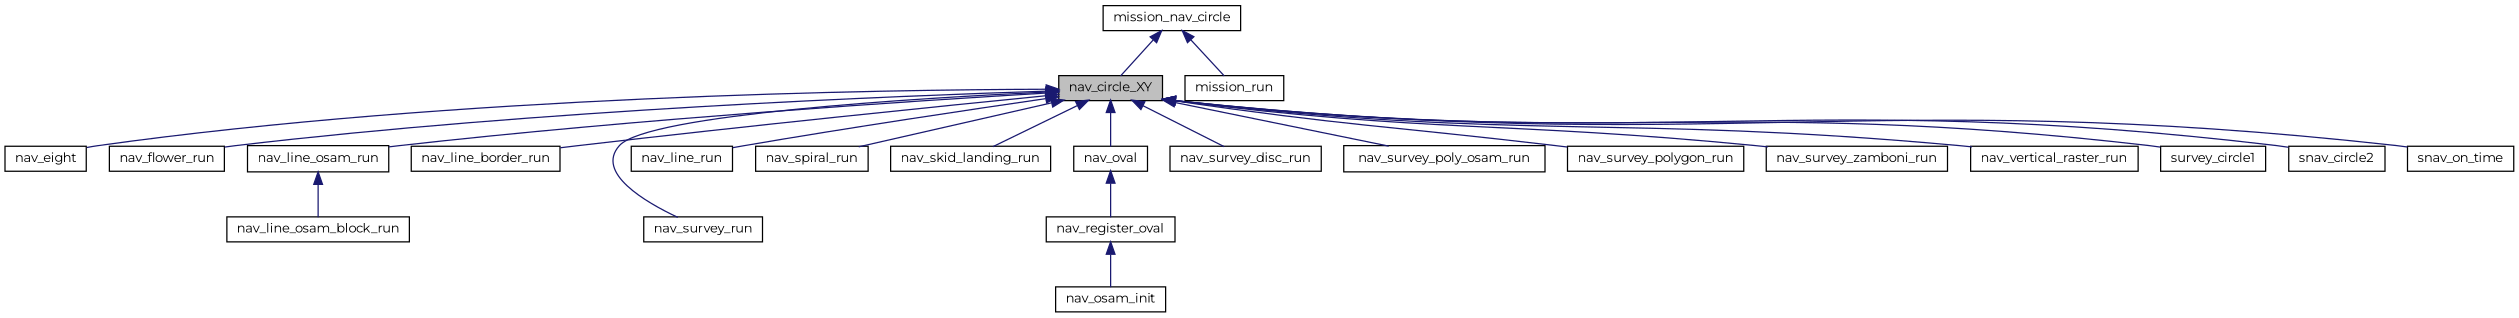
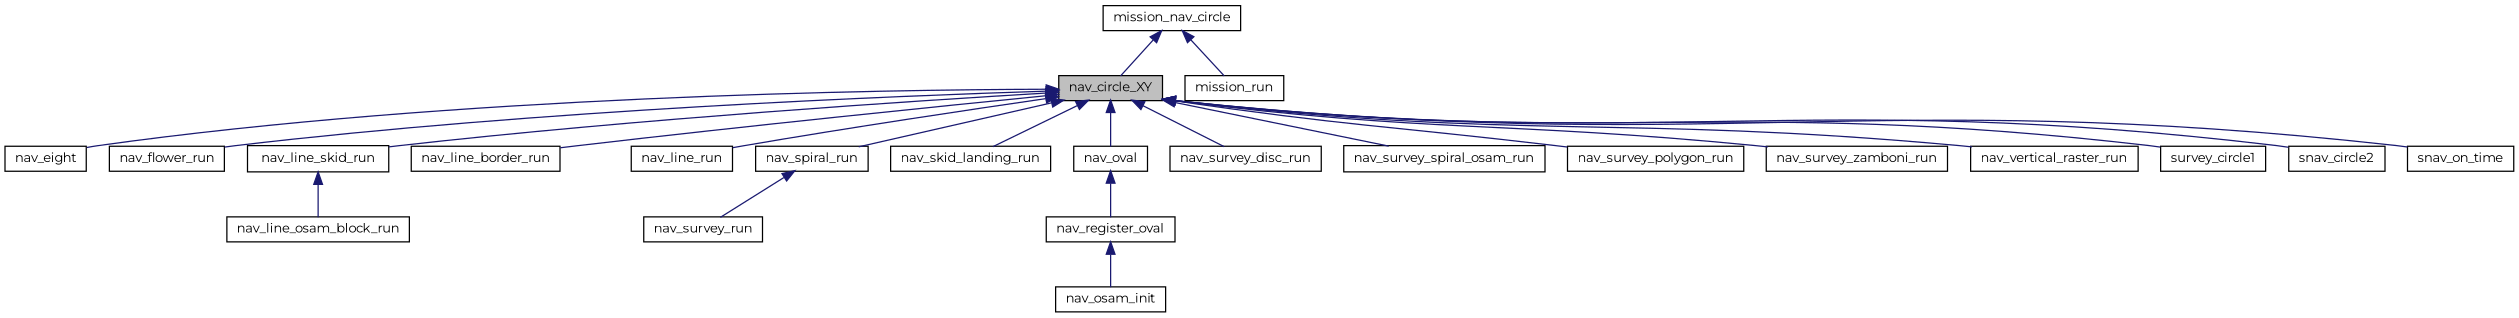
(778, 111) -> (752, 197)
(318, 159) -> (318, 159)
(1444, 159) -> (1444, 159)
